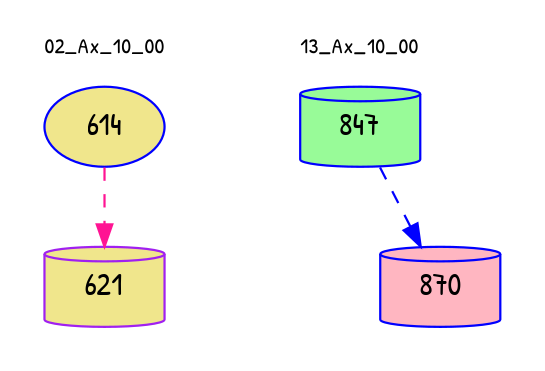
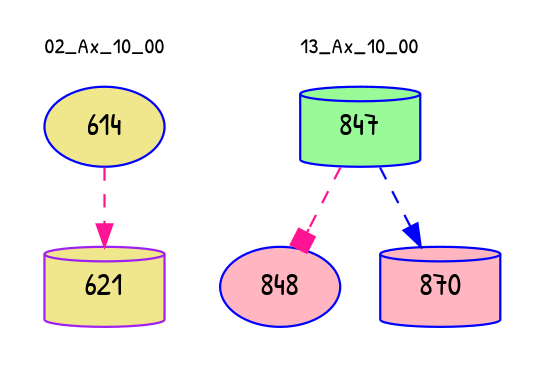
none -> (280, 287)
